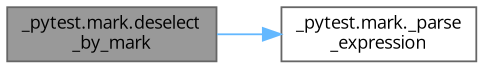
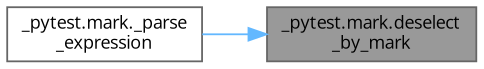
(240, 34) -> (225, 34)
